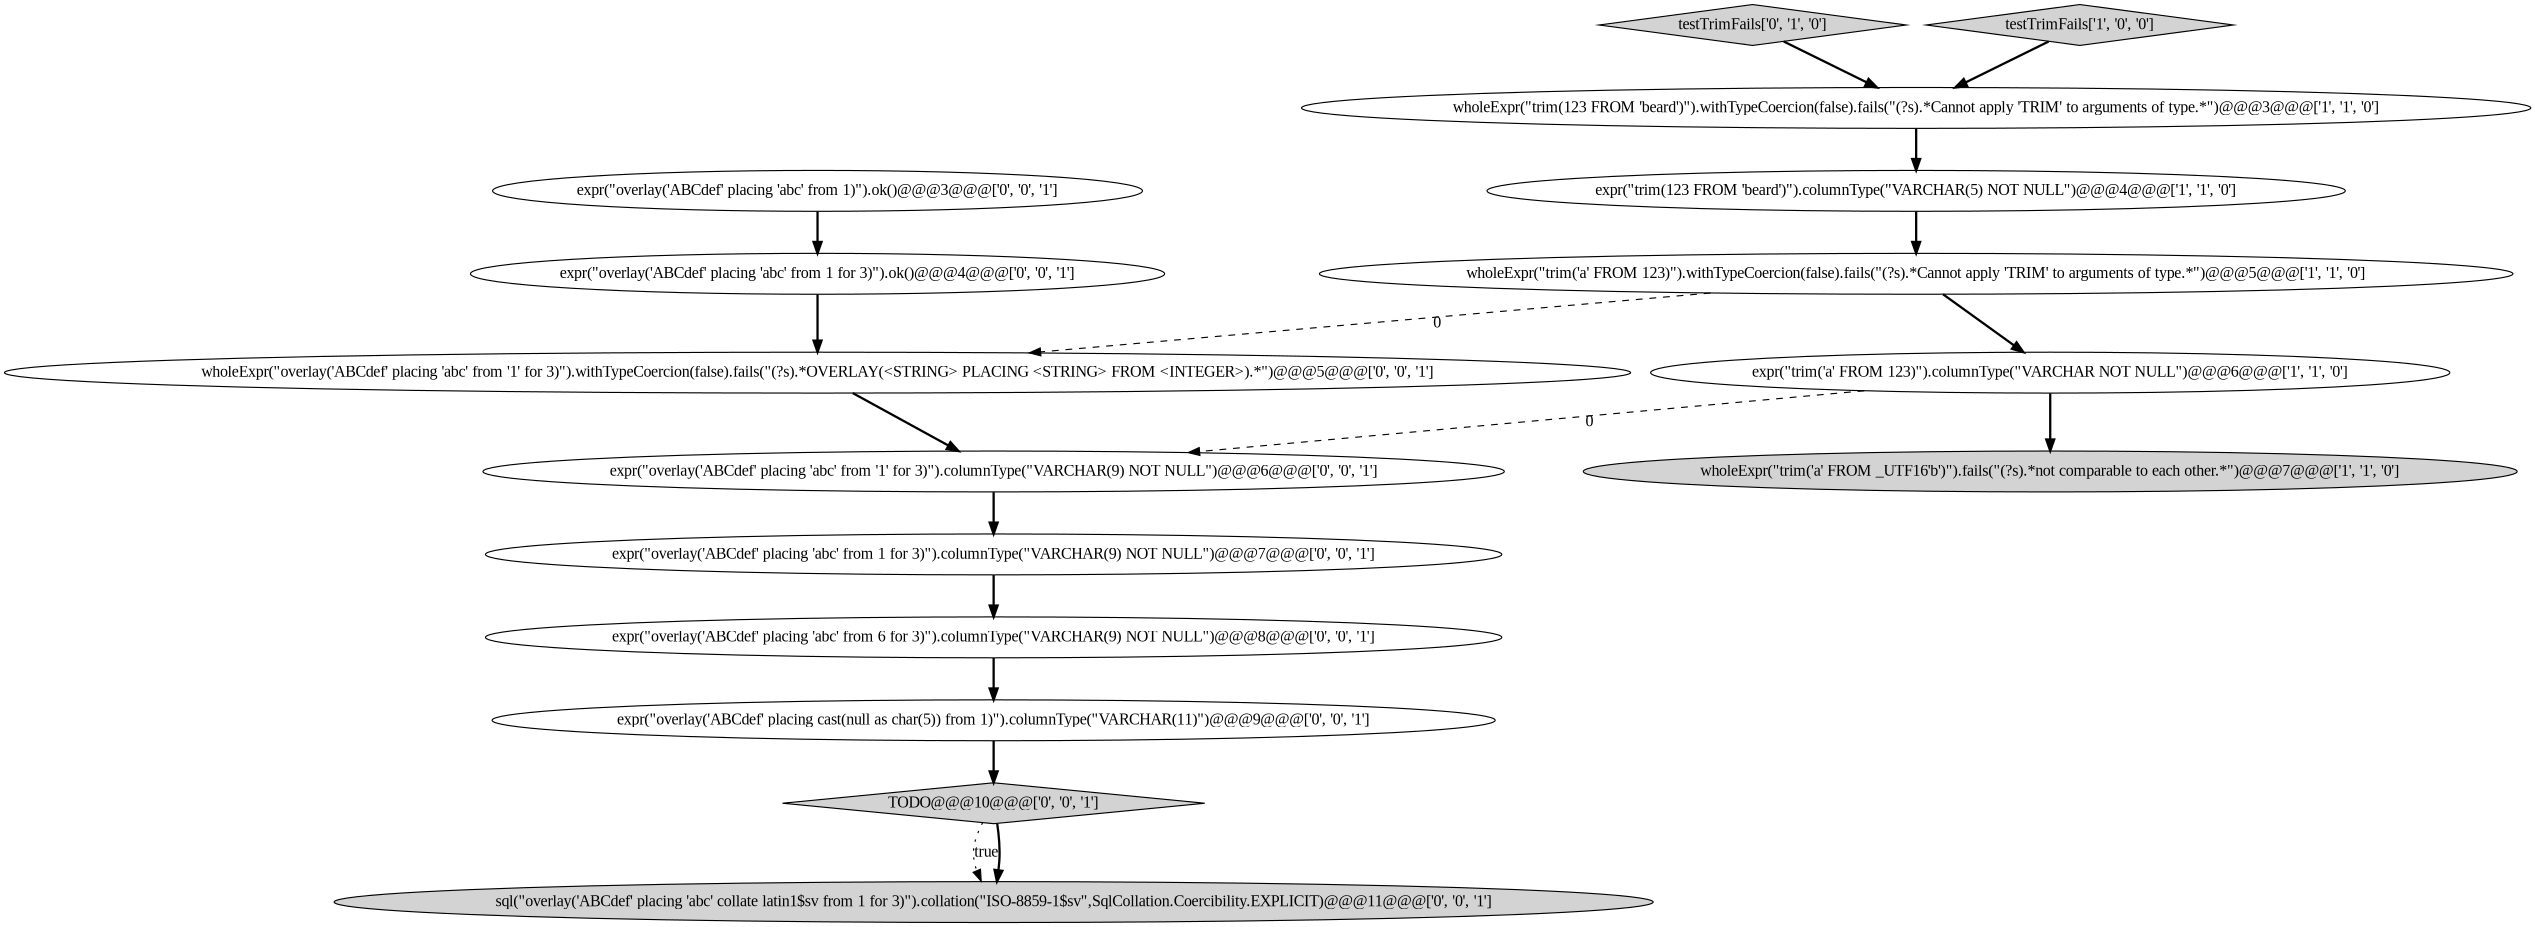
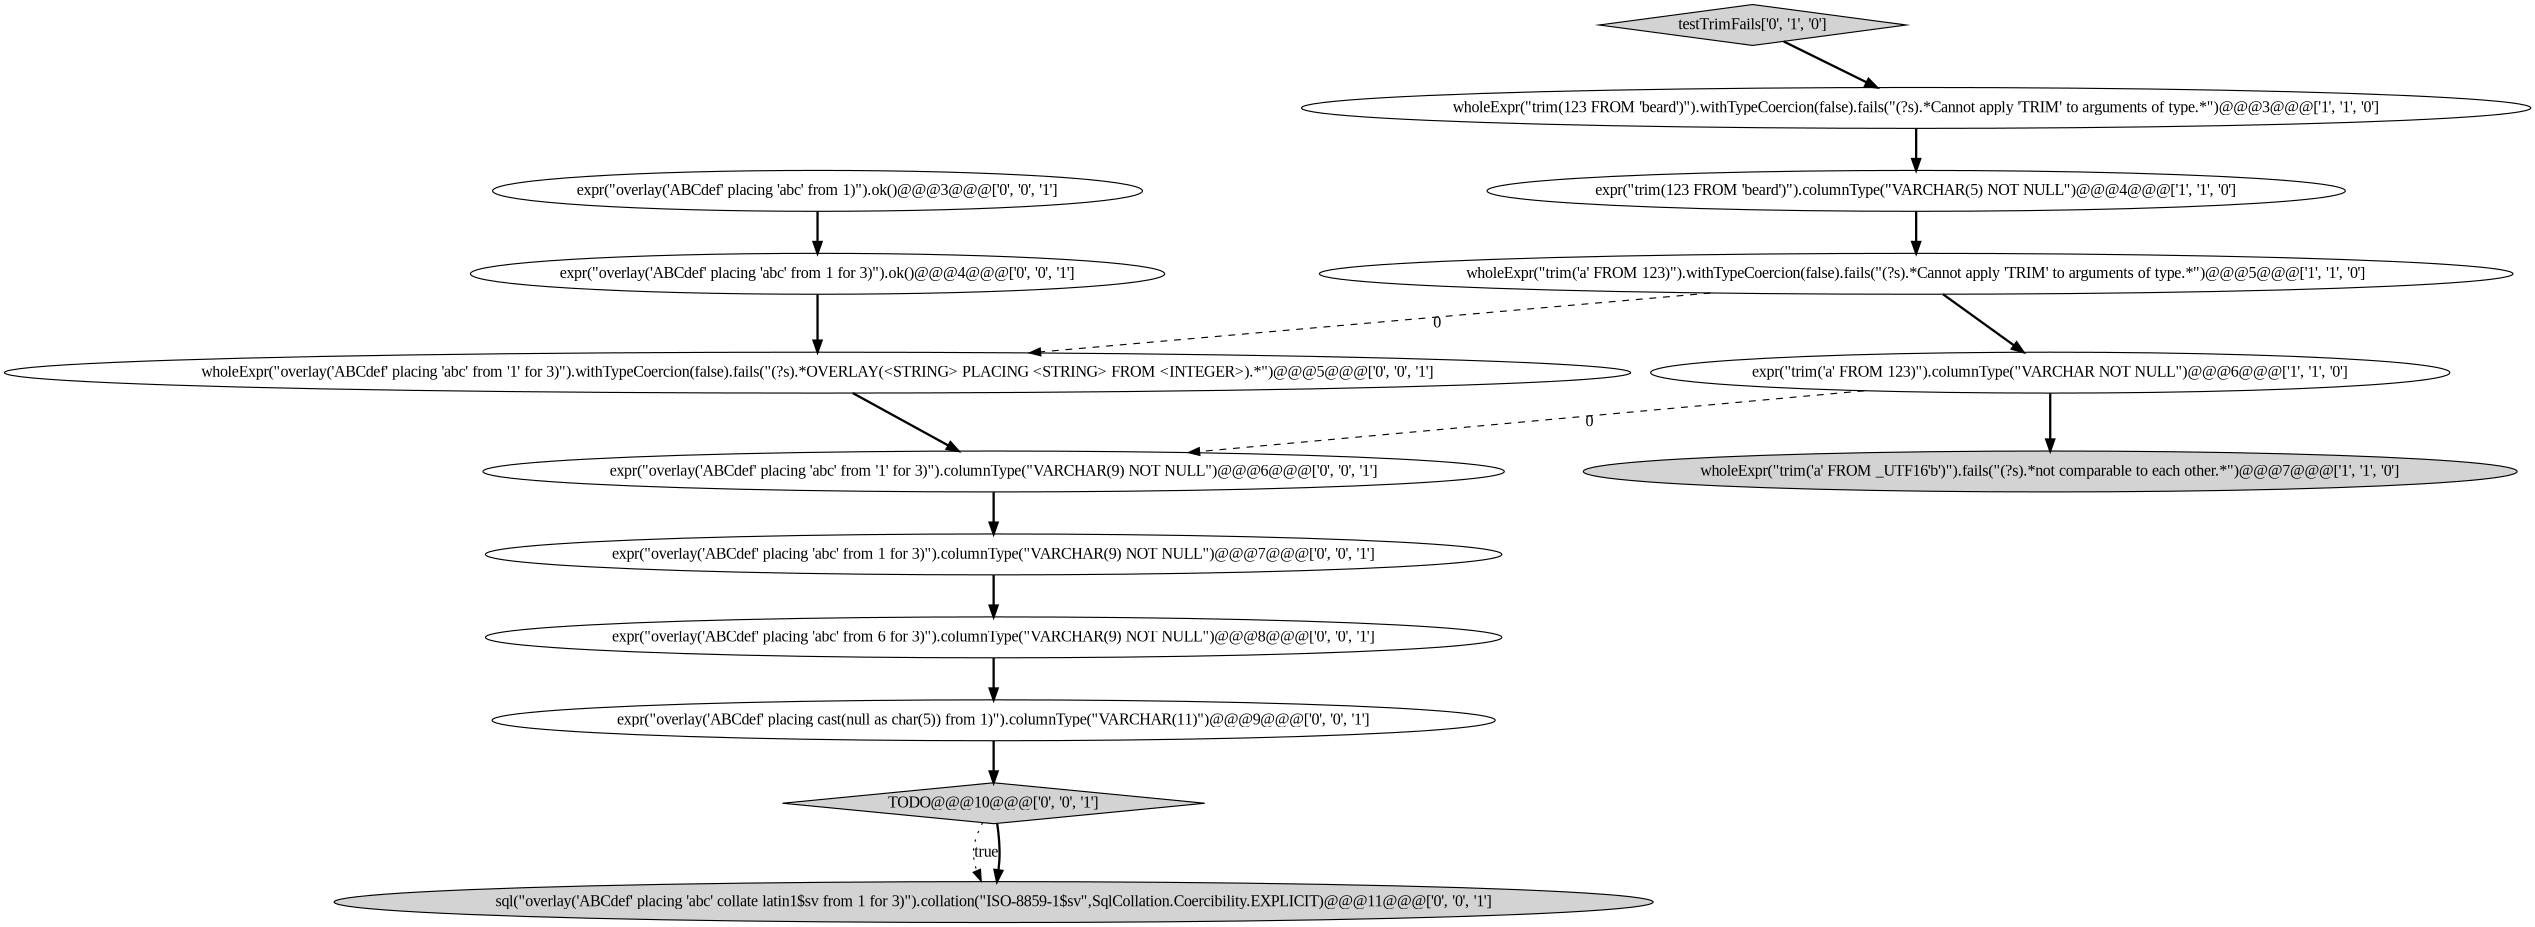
(2080, 25) -> none
